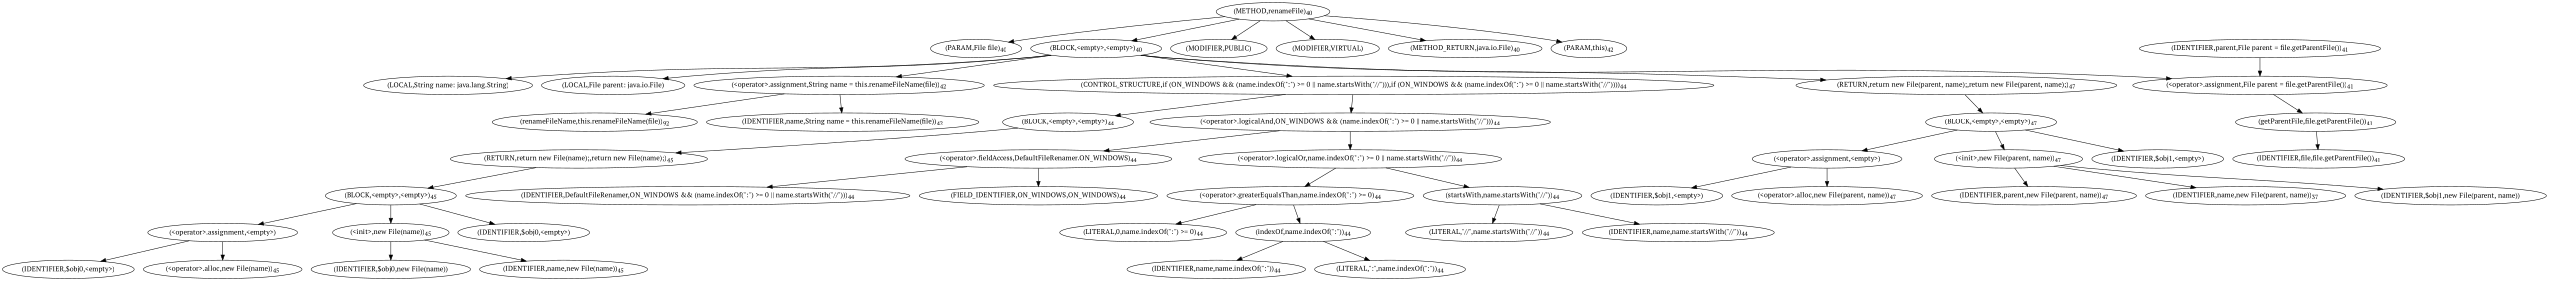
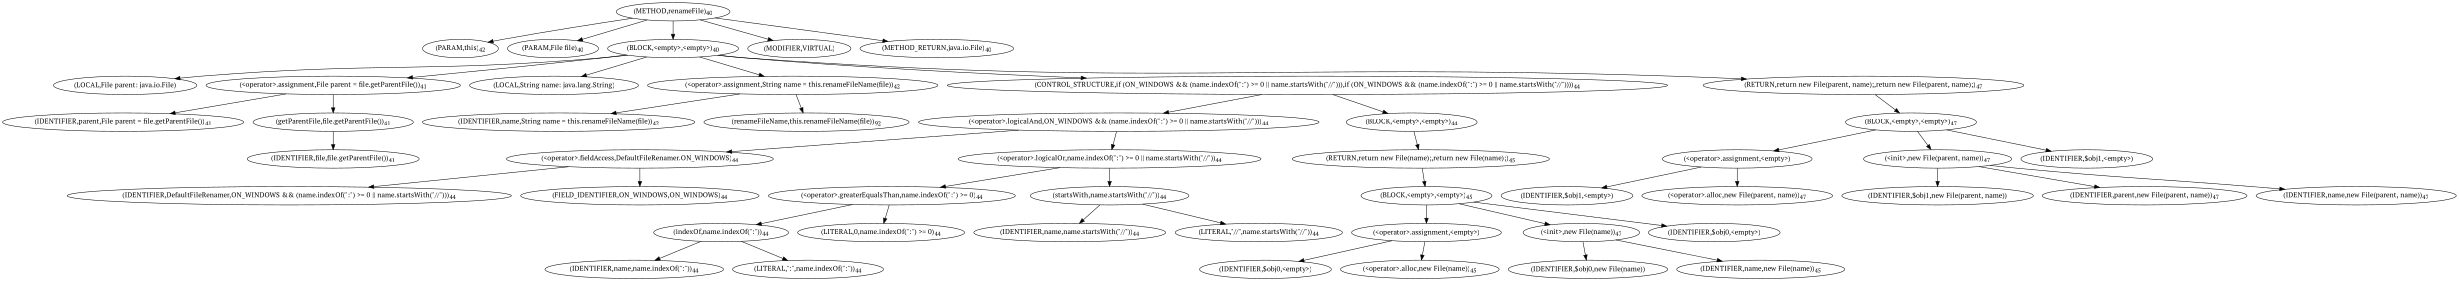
(1219, 49) -> none
(2260, 64) -> (231, 103)
(2315, 195) -> (2426, 195)
(428, 232) -> (1619, 232)
